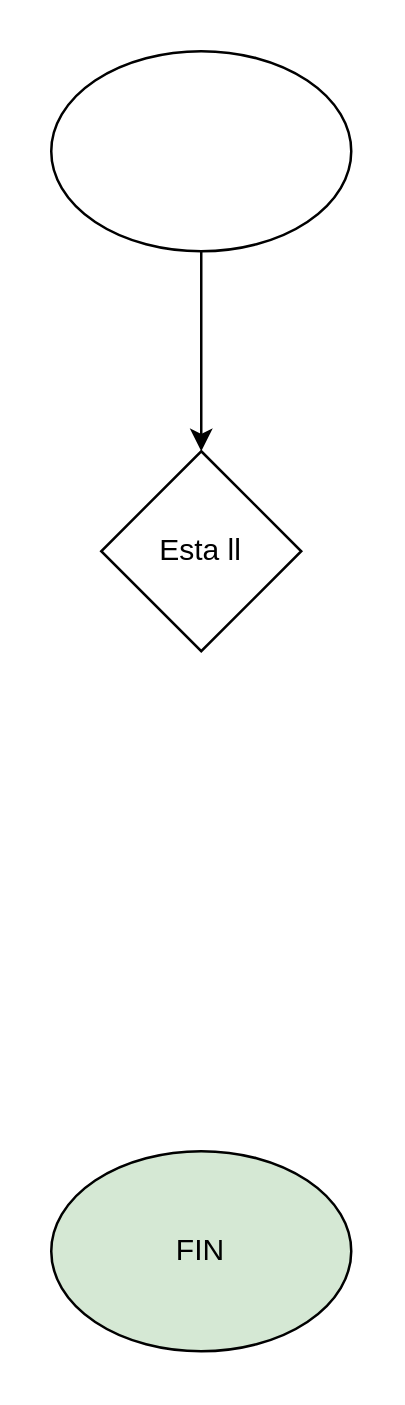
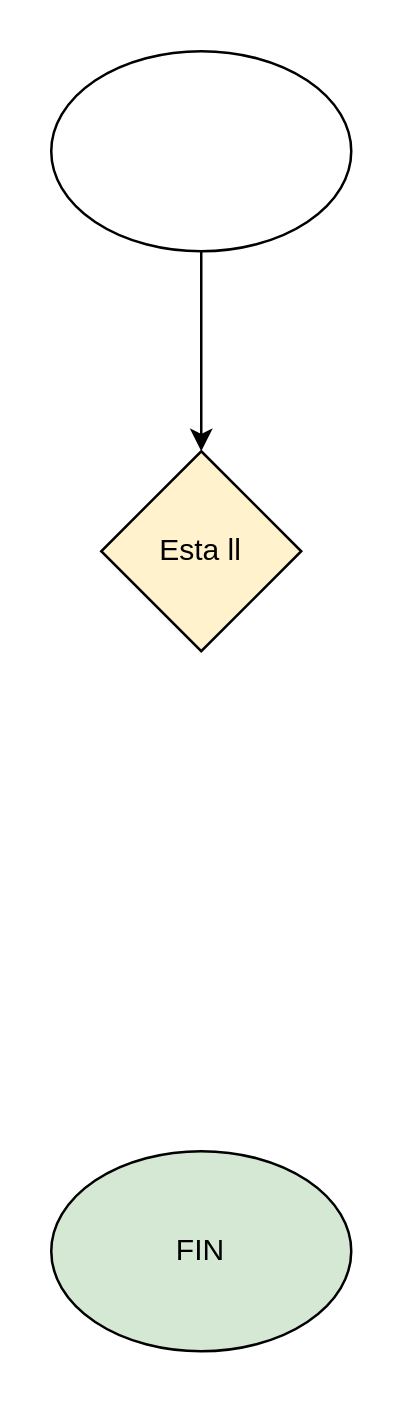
(201, 551) -> (201, 551)
